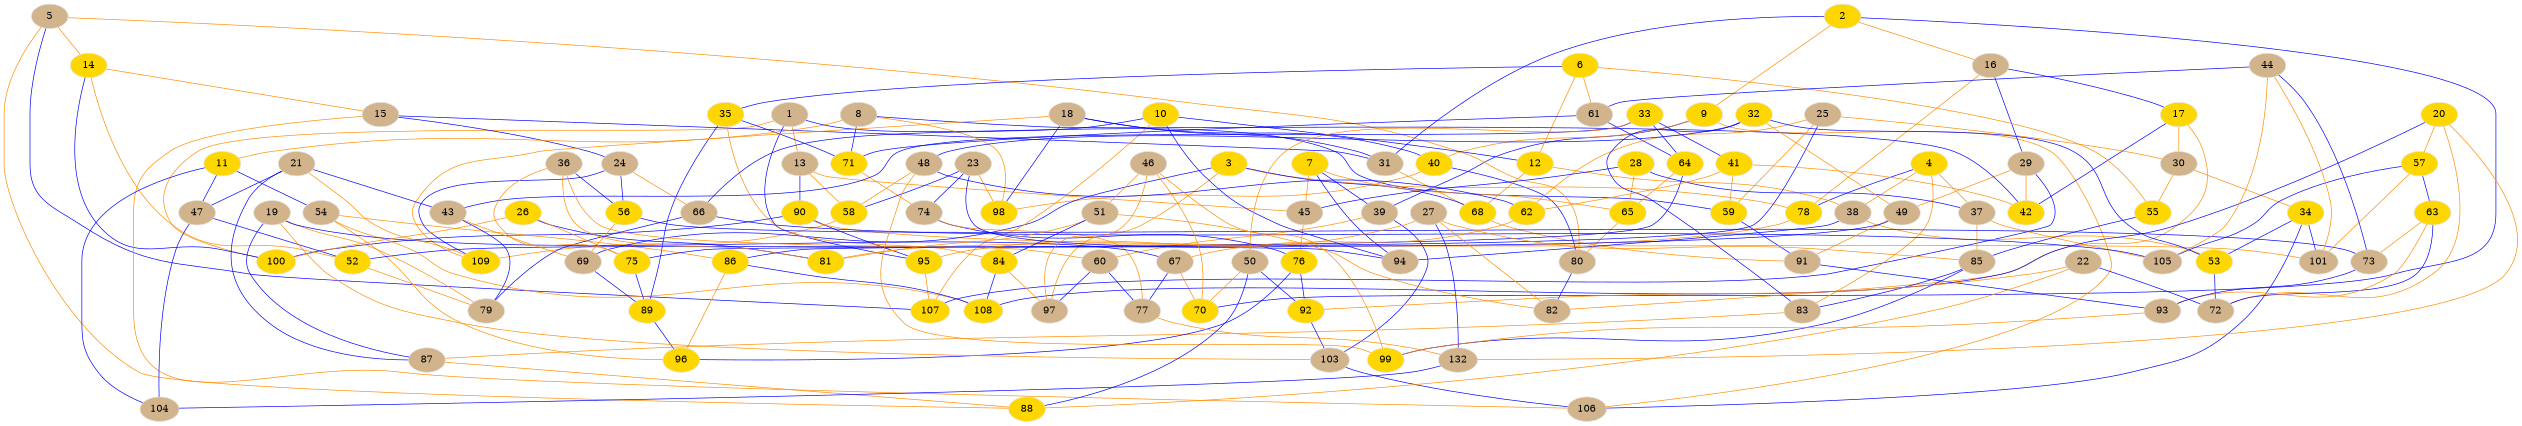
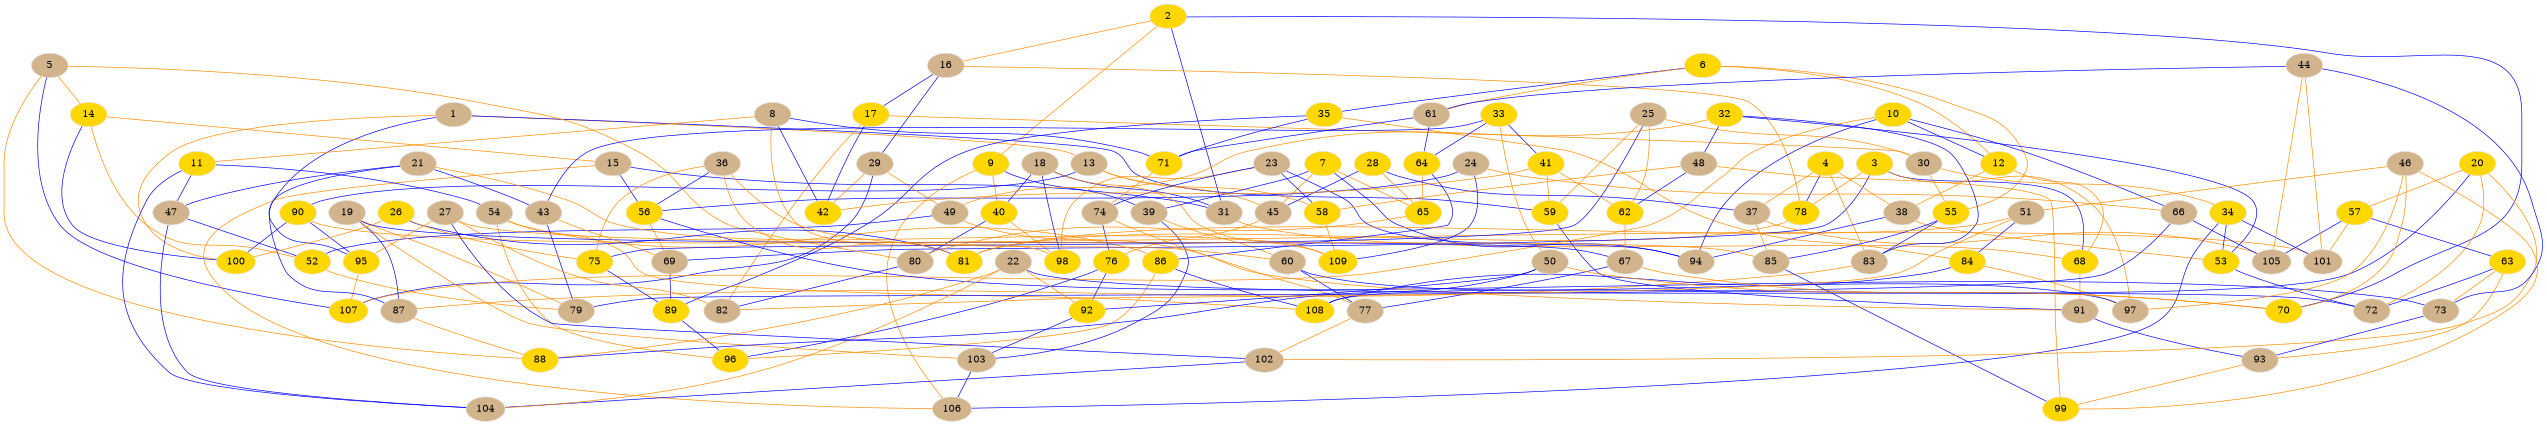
(513, 135) -> (625, 182)
(1892, 291) -> (1910, 237)
(1458, 360) -> (1264, 360)
none -> (761, 370)
